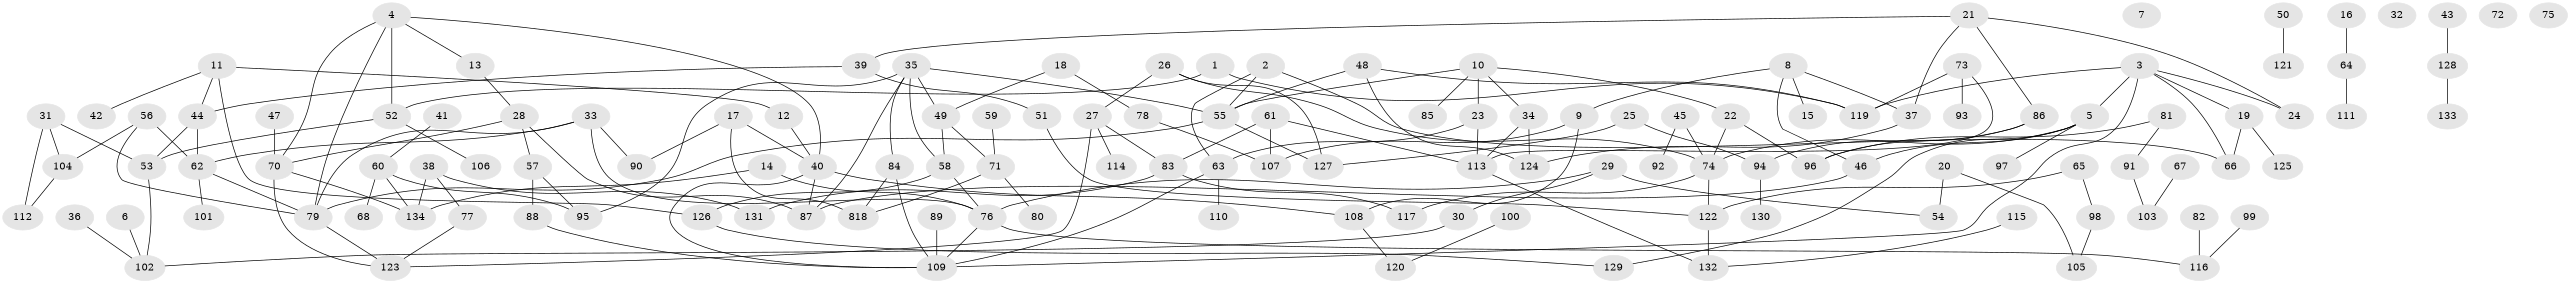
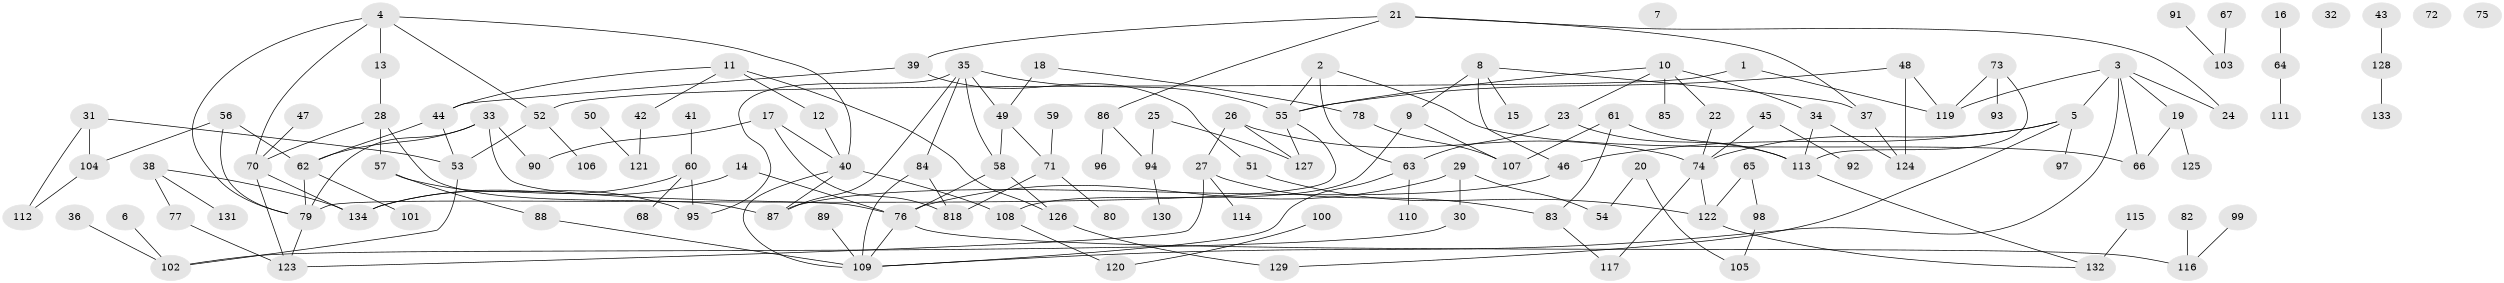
(2167, 116) -> none
(1768, 140) -> none
none -> (640, 143)
(962, 193) -> none
